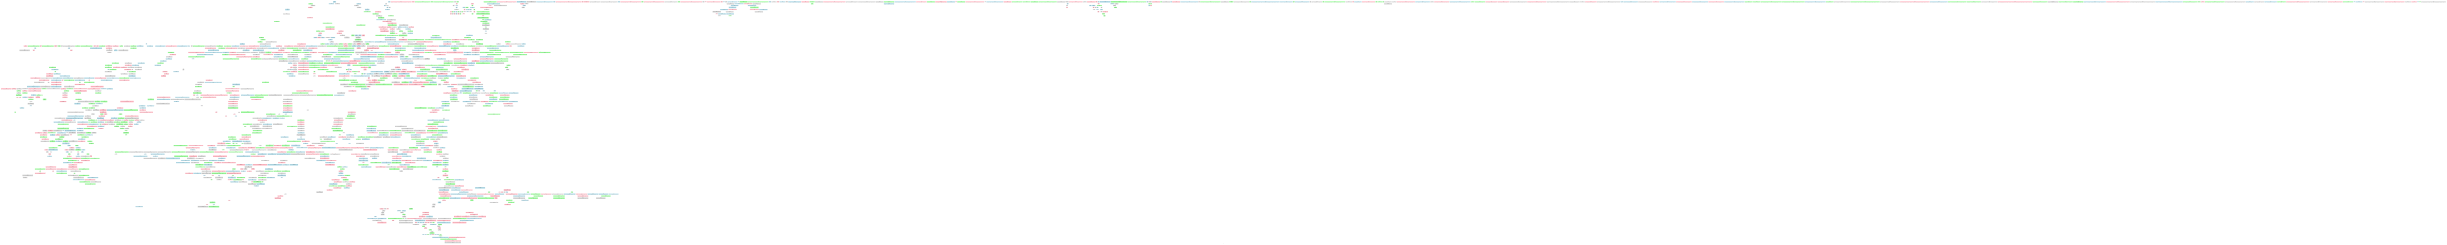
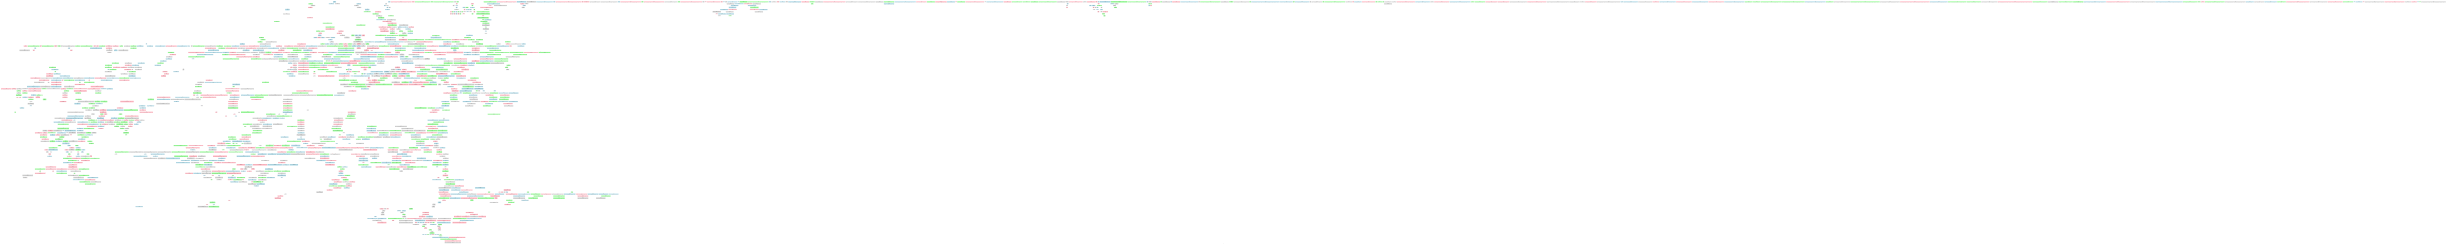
(288, 110) -> (288, 110)
